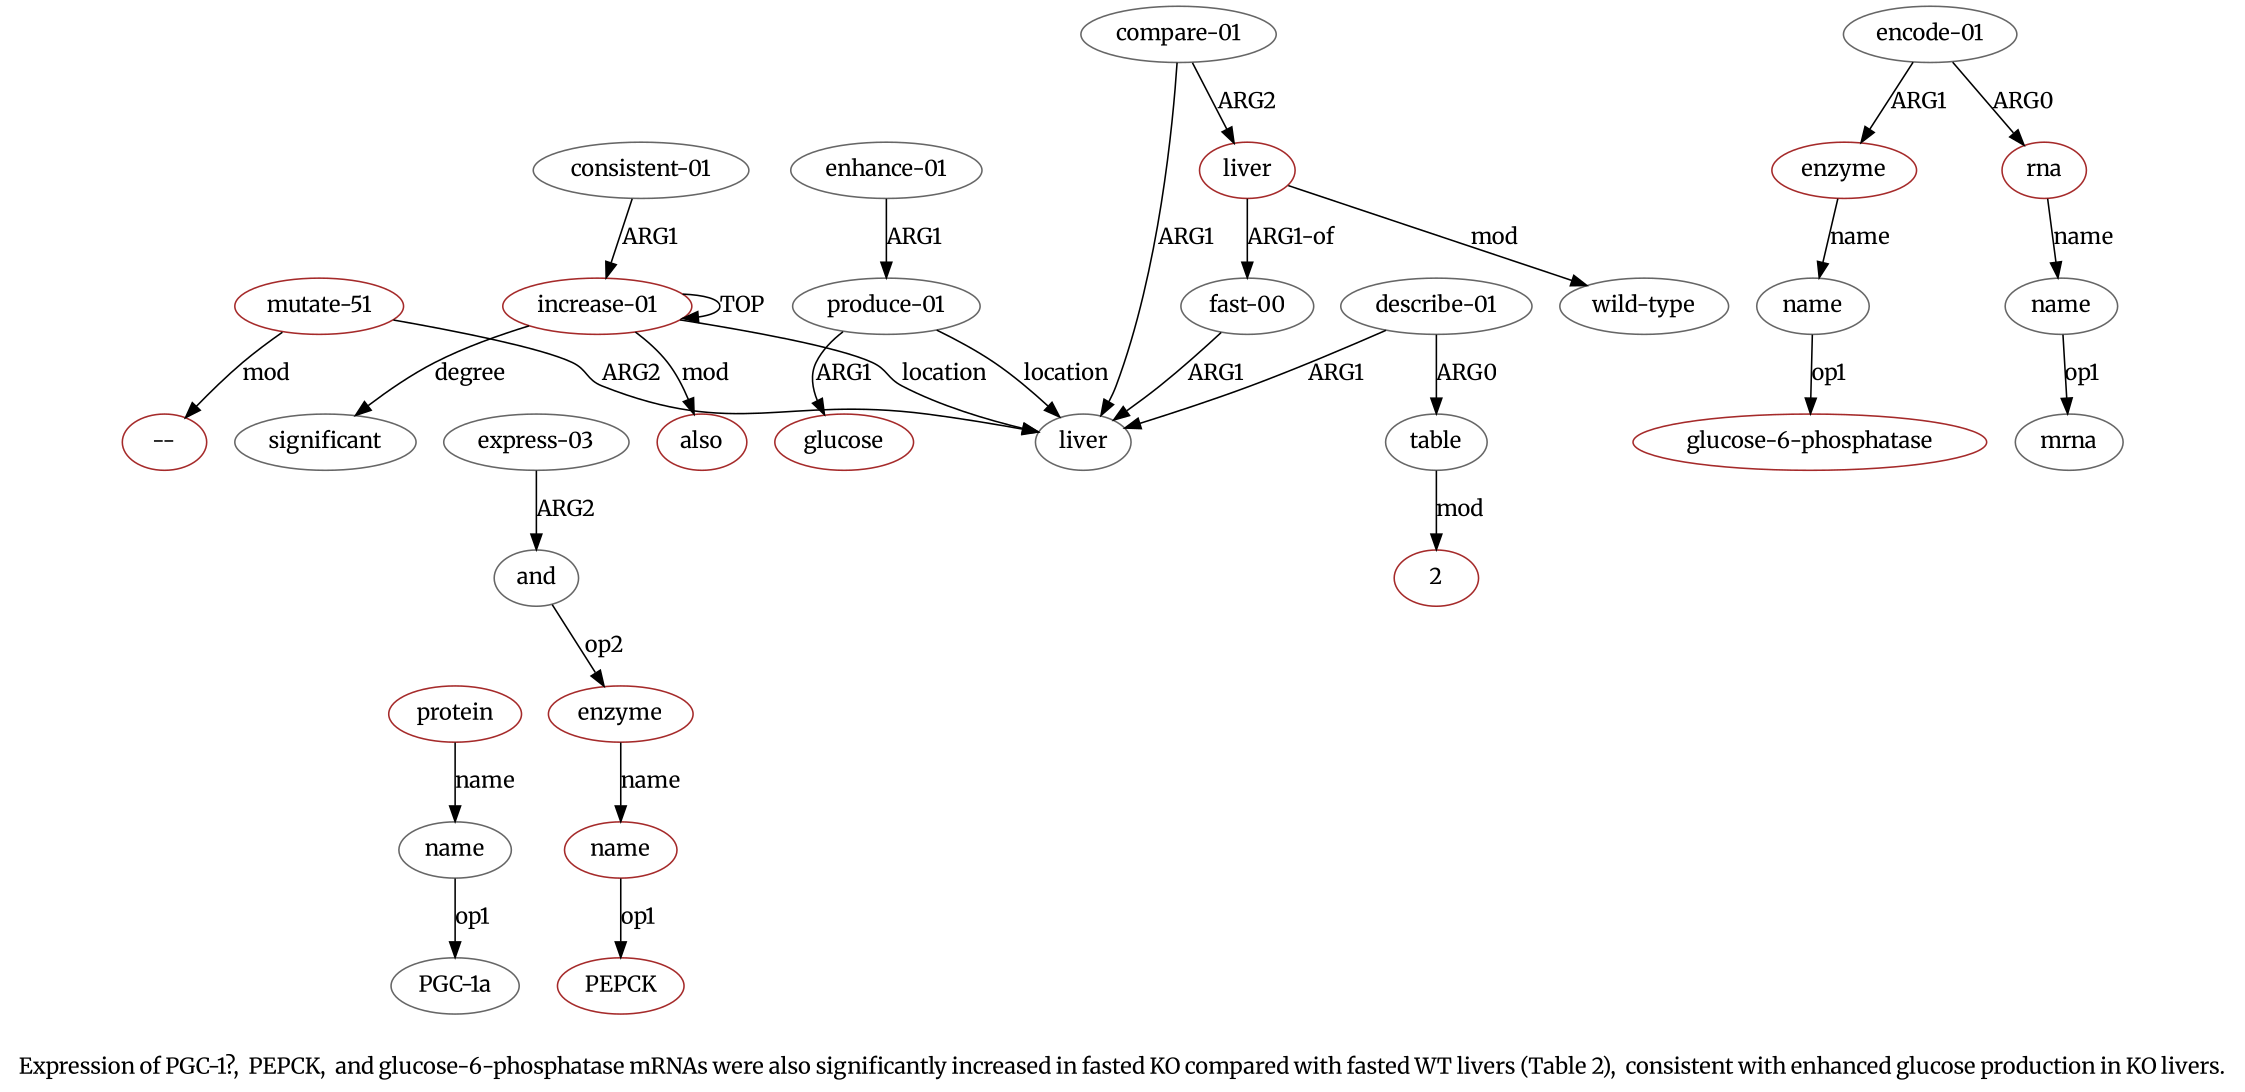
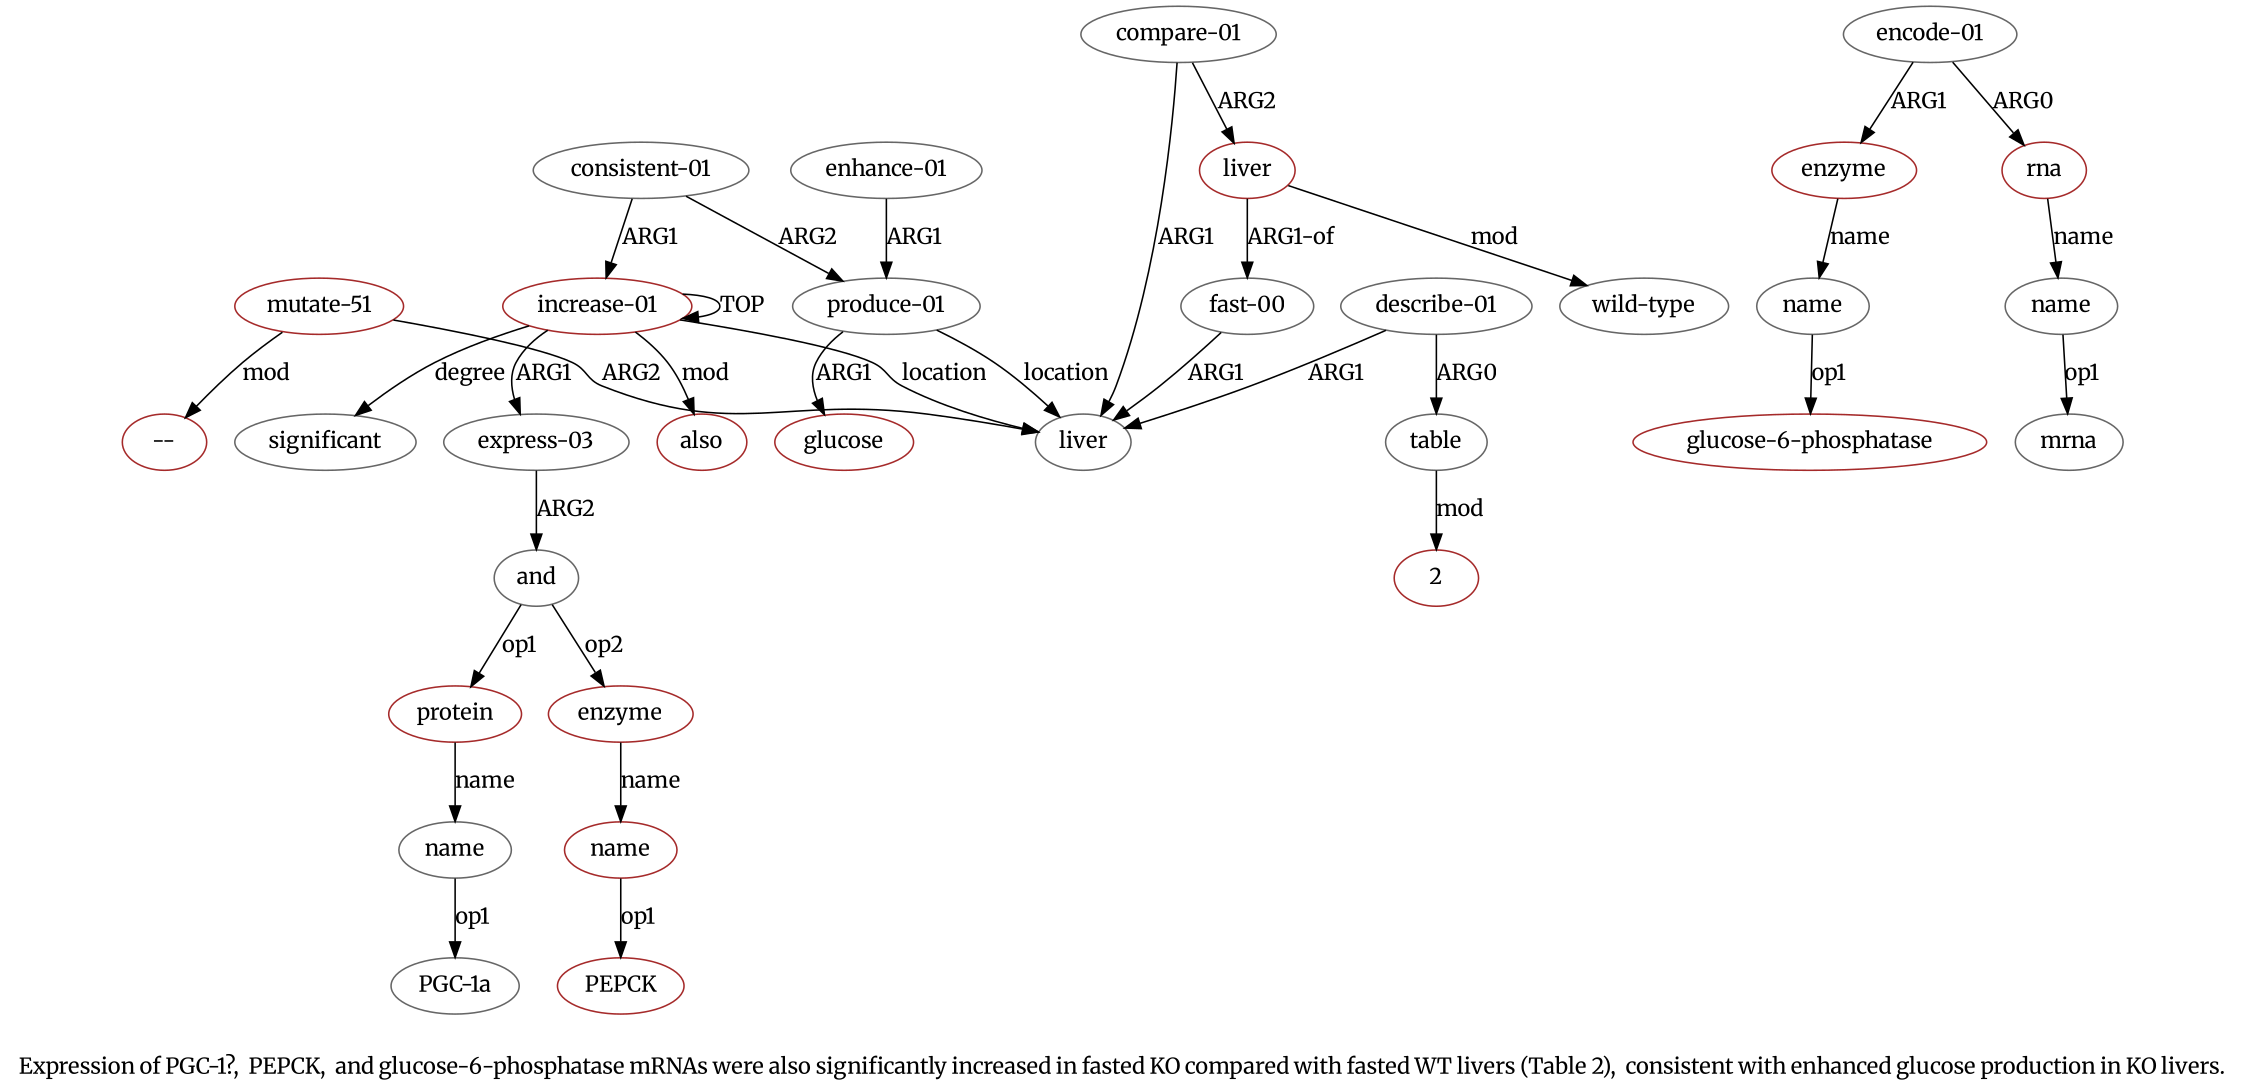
none -> (757, 235)
none -> (518, 359)
none -> (500, 639)
